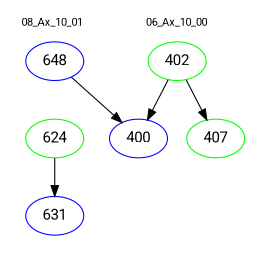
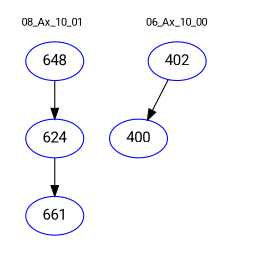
(177, 61) -> (177, 61)
(85, 90) -> (55, 95)
(55, 138) -> (55, 138)
(216, 138) -> none
(55, 216) -> (55, 216)
